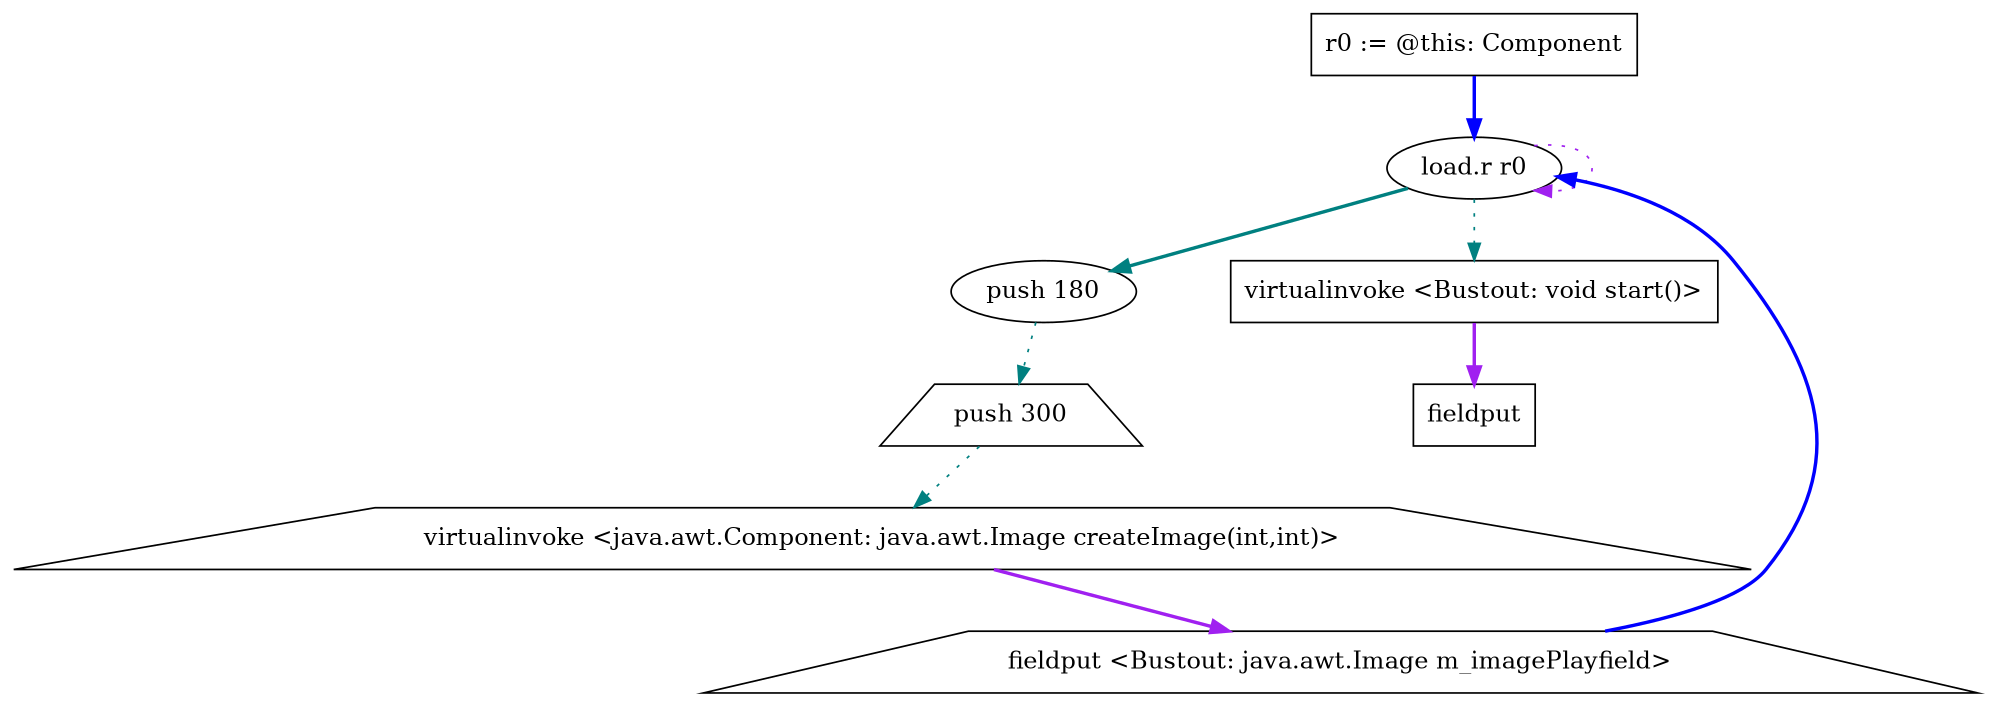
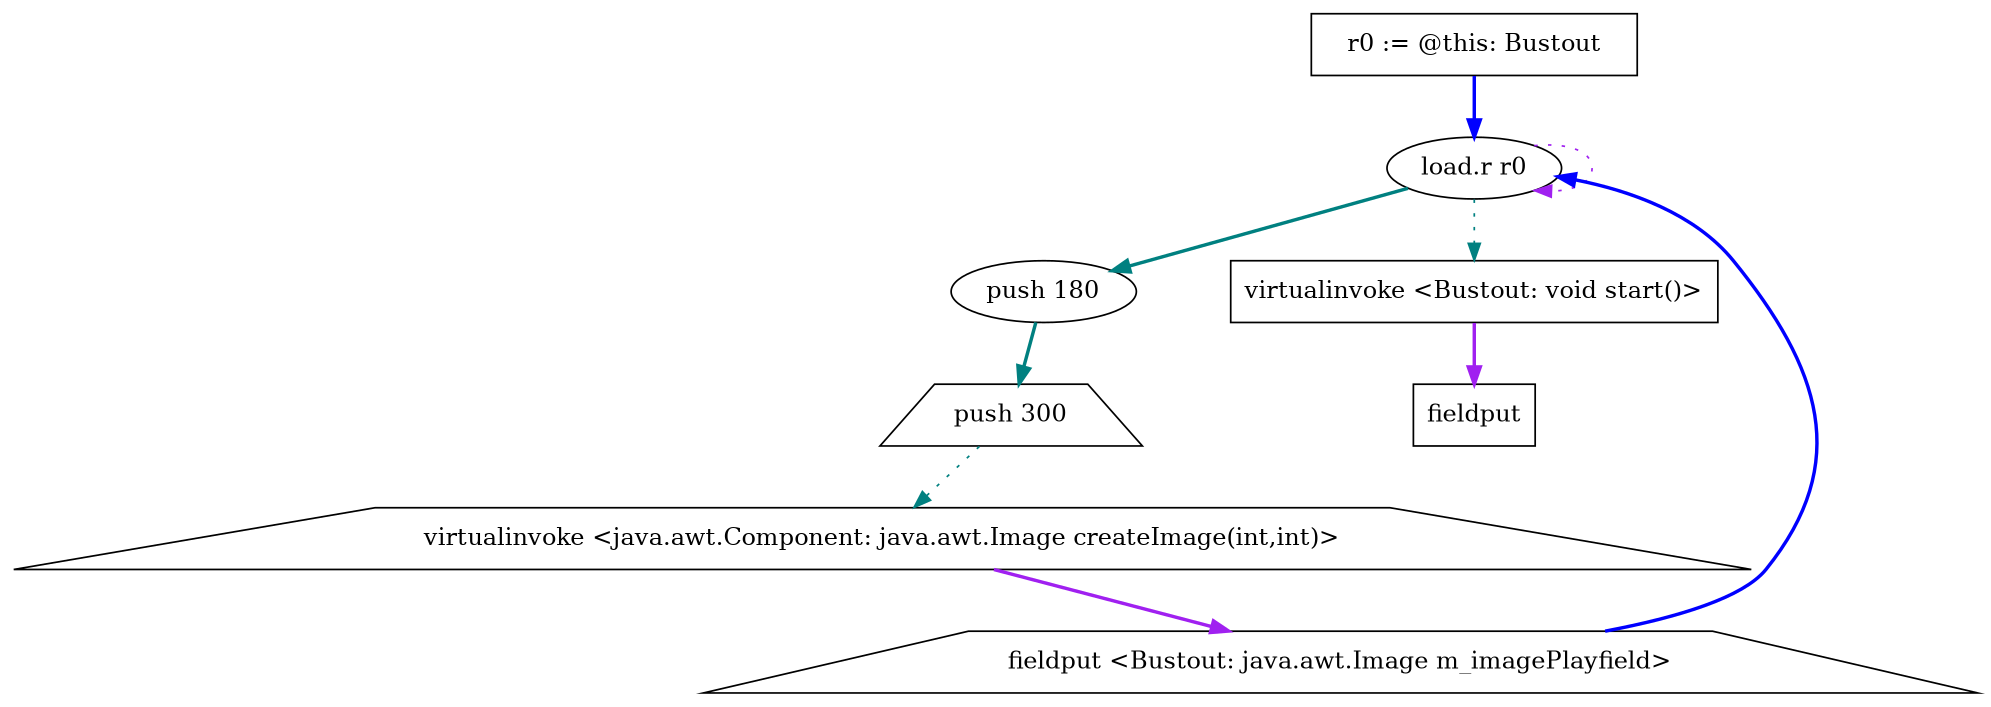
(1474, 45) -> (1474, 45)
(1030, 345) -> (1030, 345)
